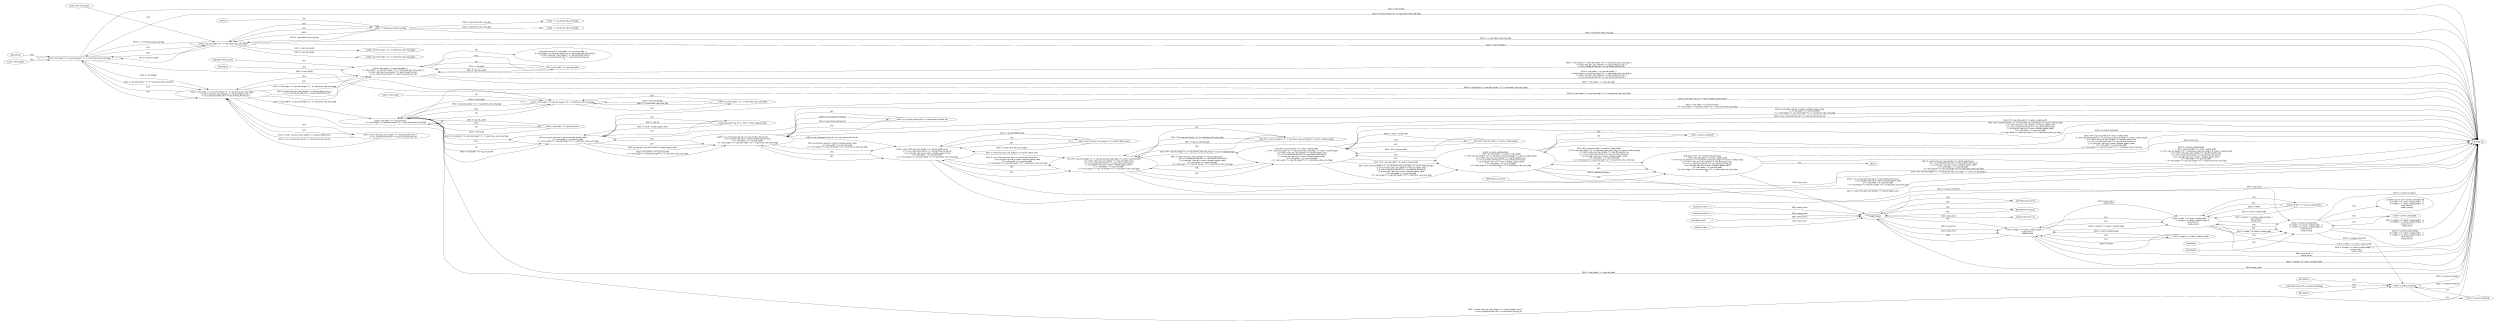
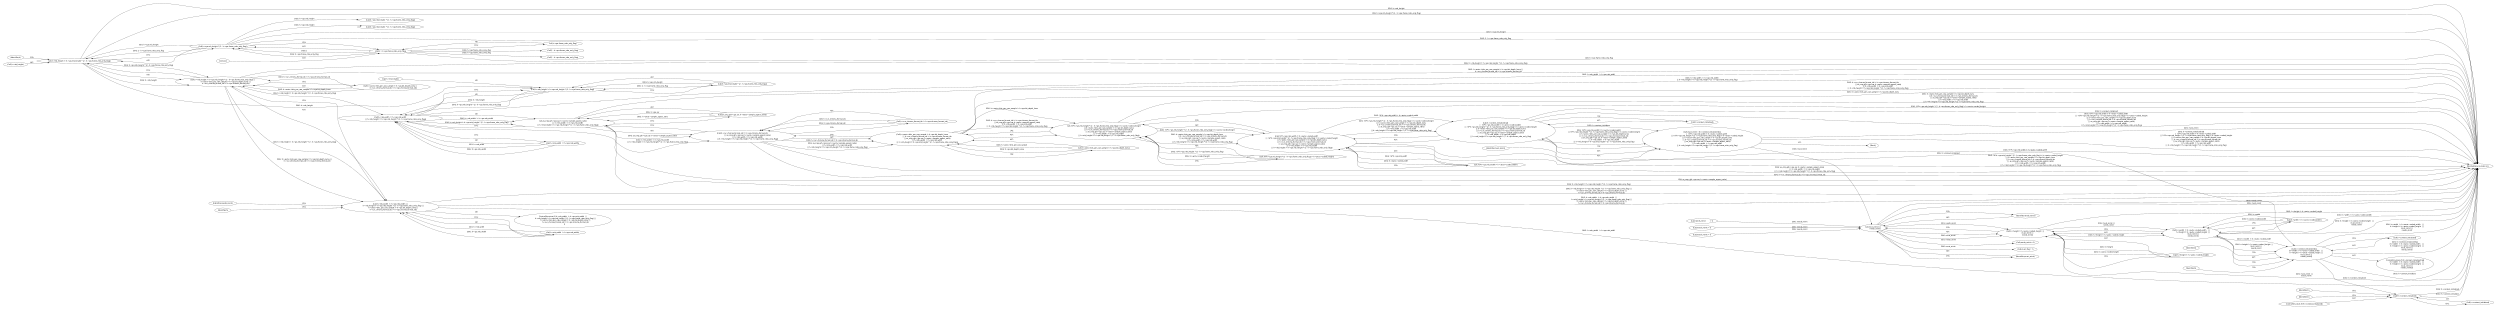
(79, 6) -> none
none -> (563, 44)
(2478, 142) -> (2478, 166)
(1788, 225) -> (1943, 249)
